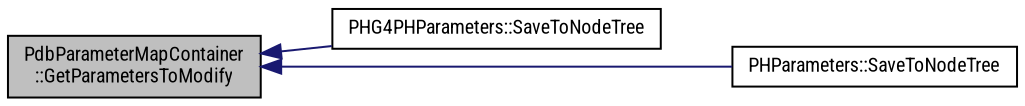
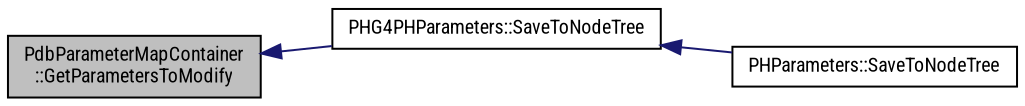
(507, 67) -> (707, 50)
